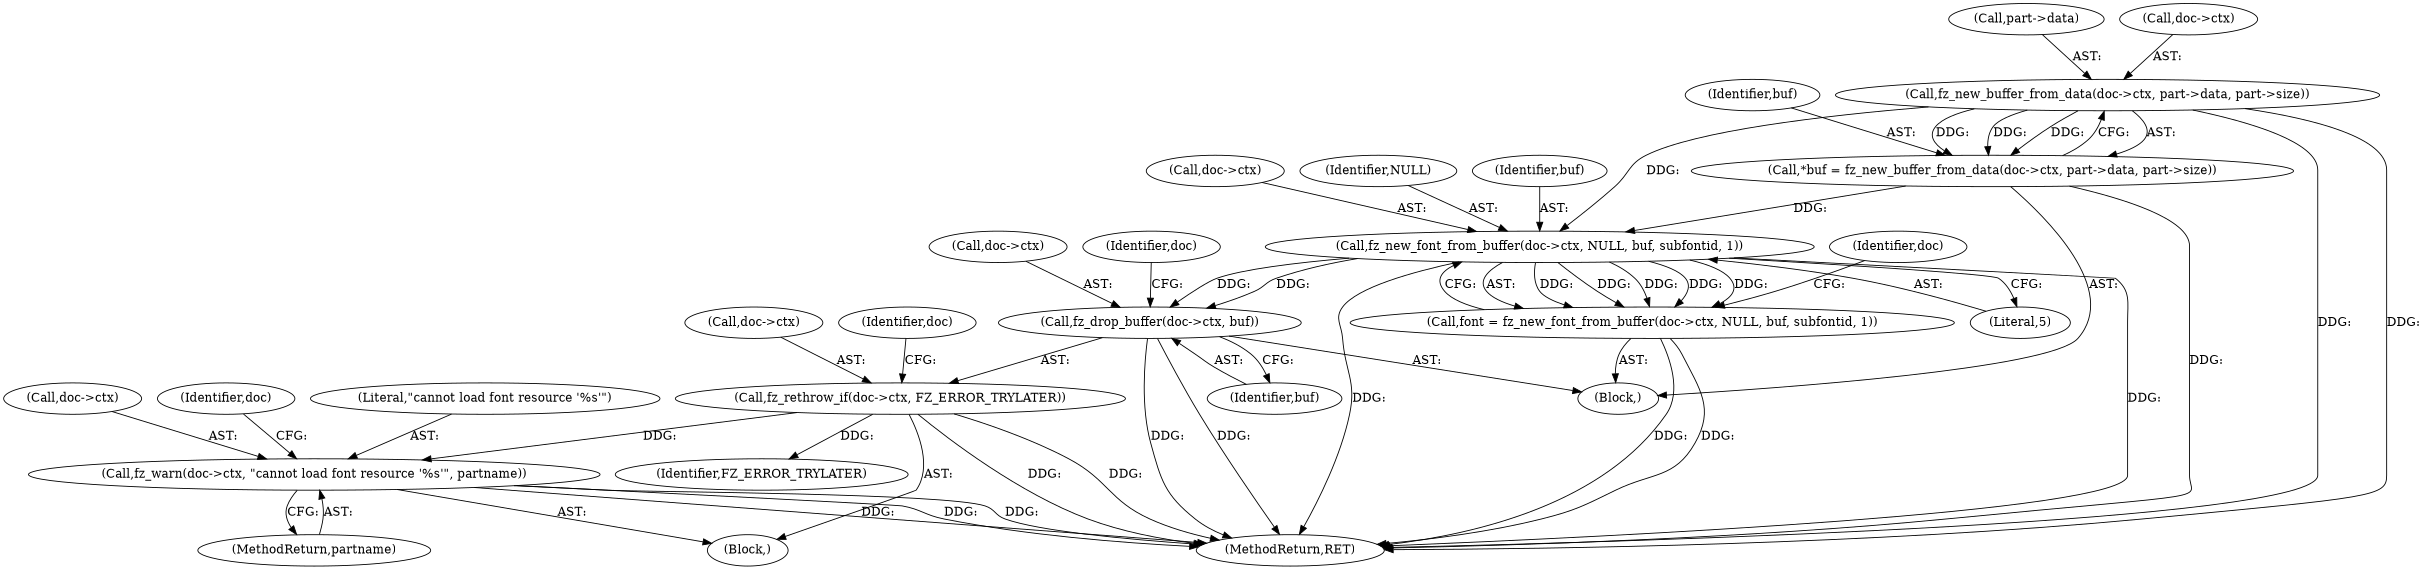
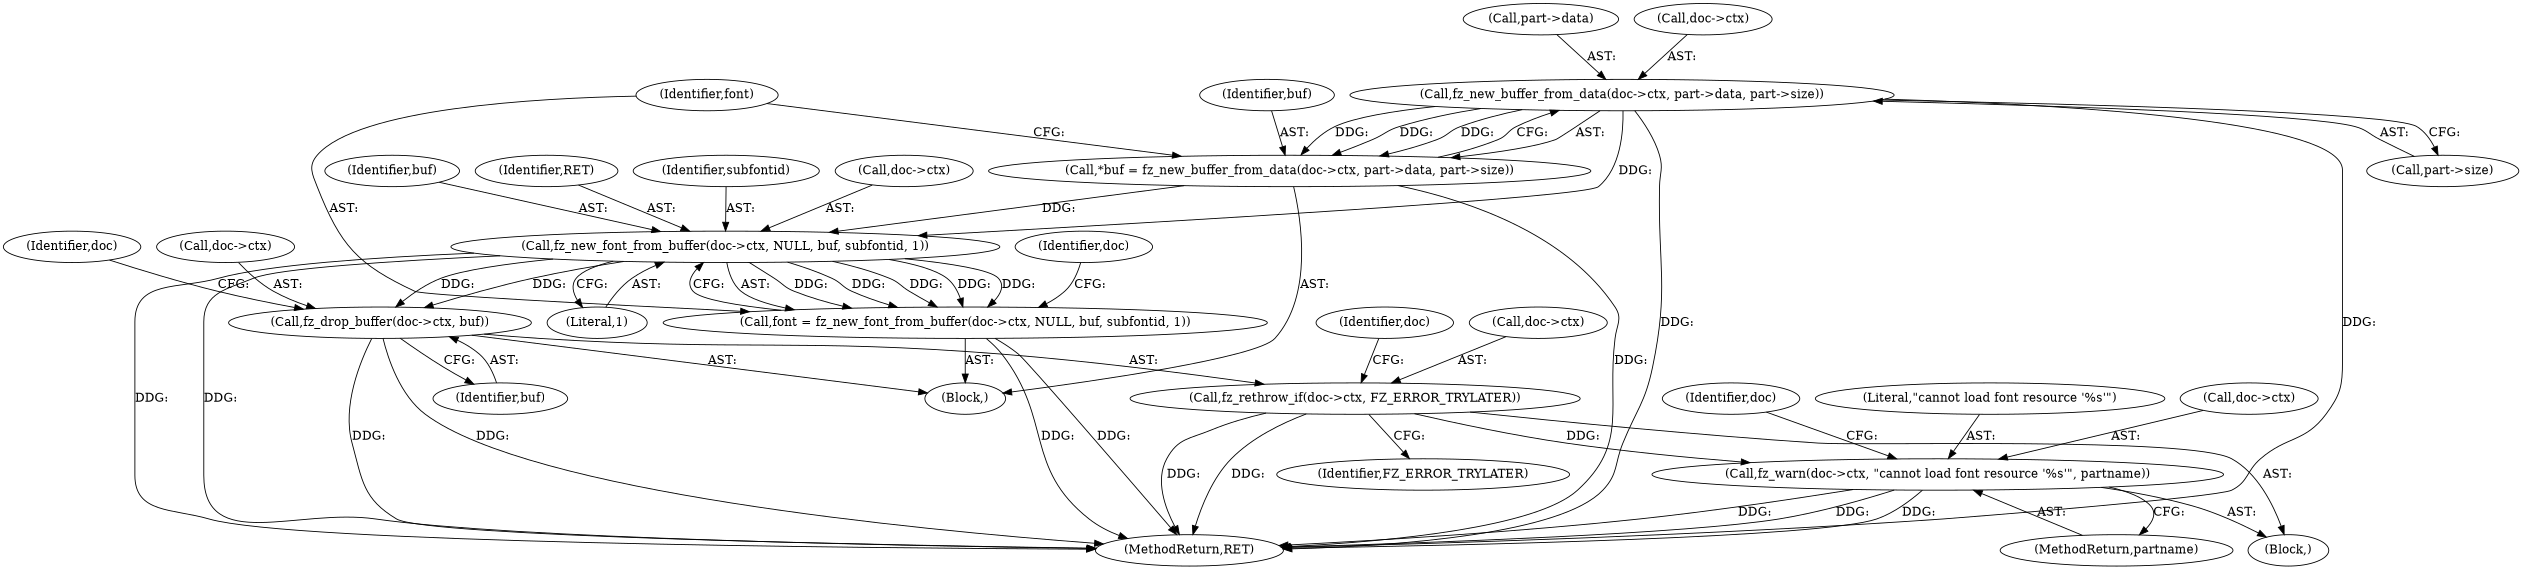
none -> (707, 95)
none -> (726, 171)
(1378, 171) -> (547, 171)
none -> (2443, 171)
(2020, 323) -> (597, 323)
(859, 437) -> (1411, 437)
